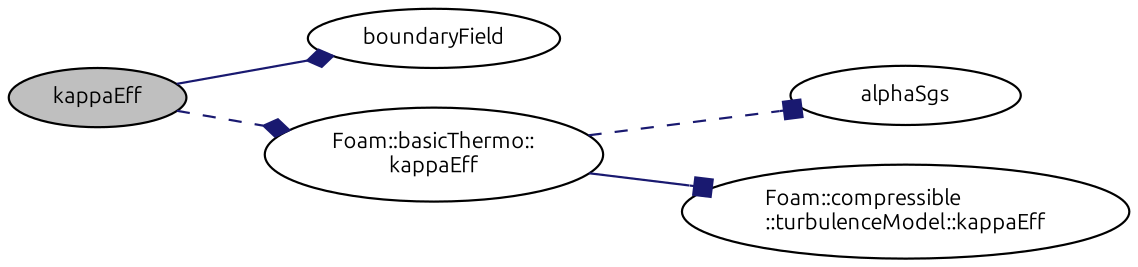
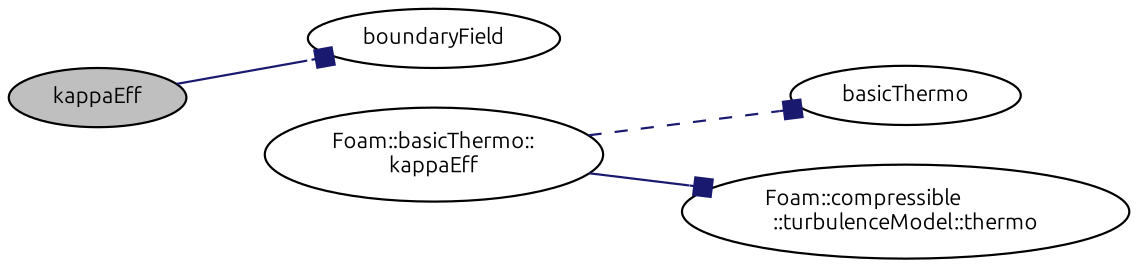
(242, 72) -> (242, 72)
(906, 95) -> (906, 95)
(220, 118) -> none
(906, 212) -> (906, 212)
